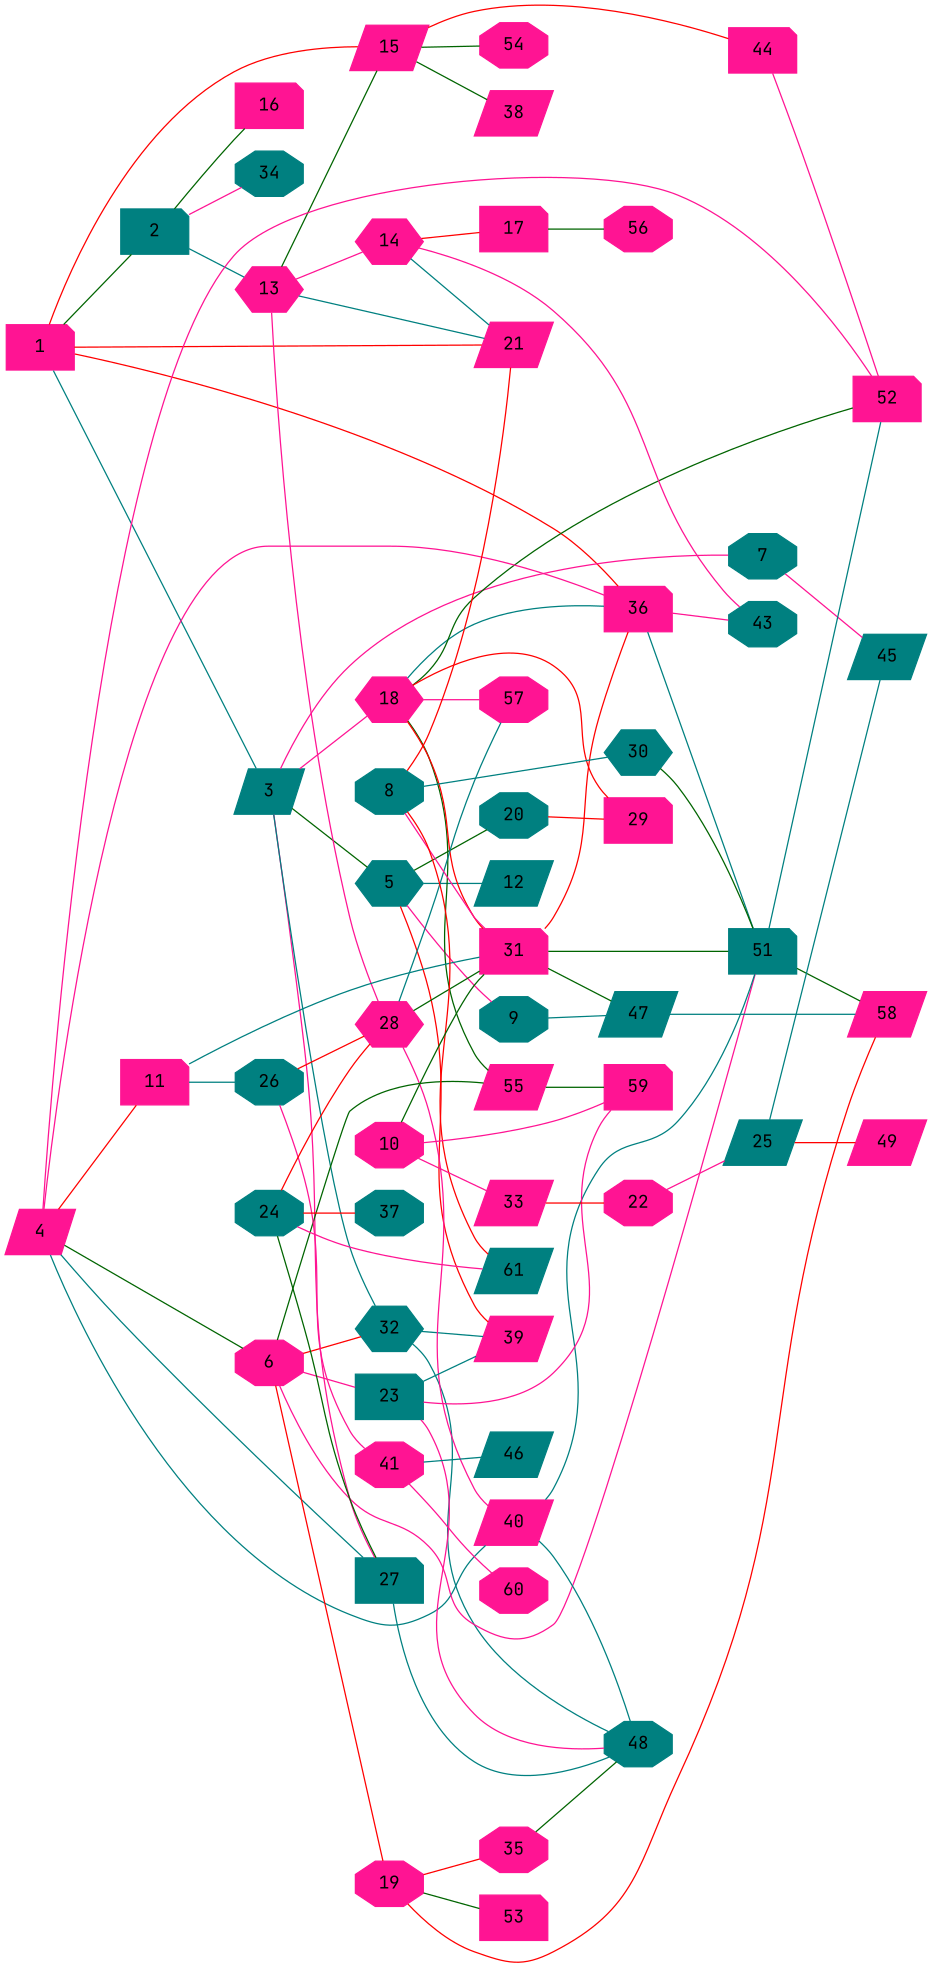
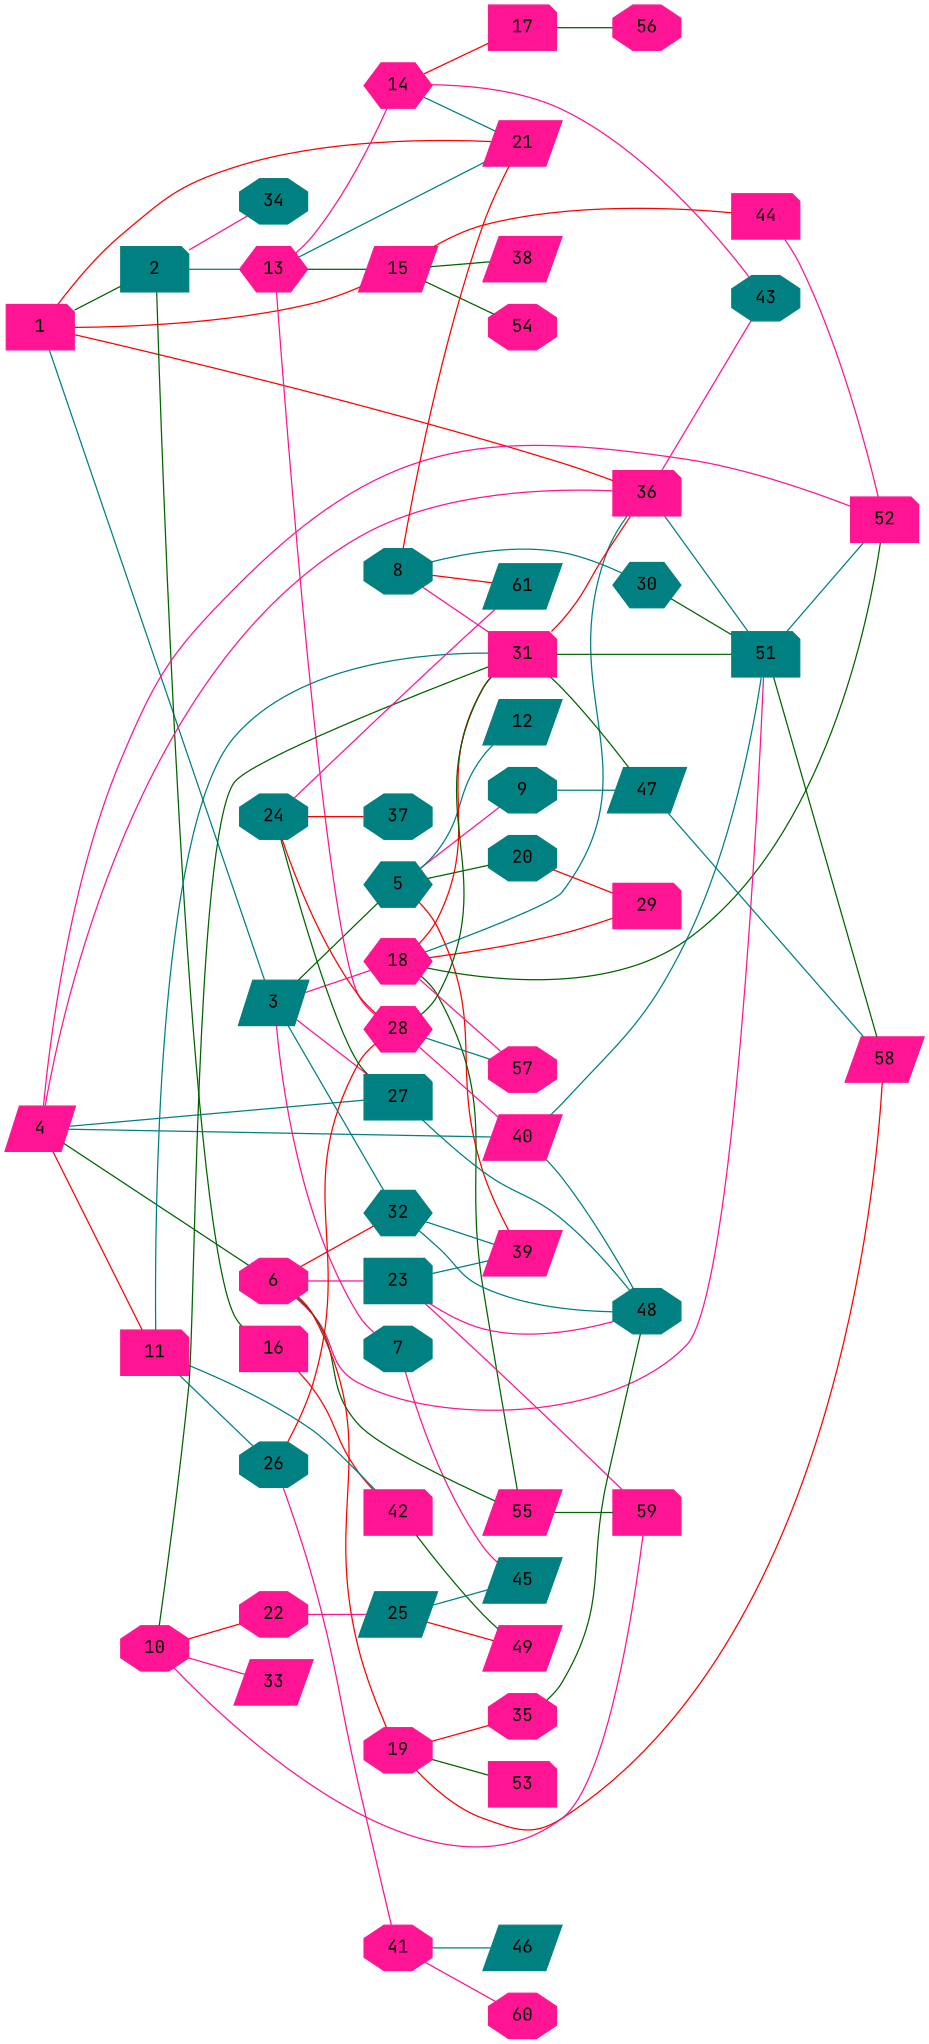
(572, 1203) -> (214, 1631)
none -> (398, 1513)
